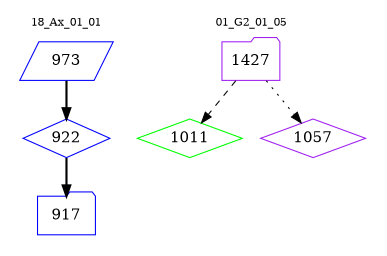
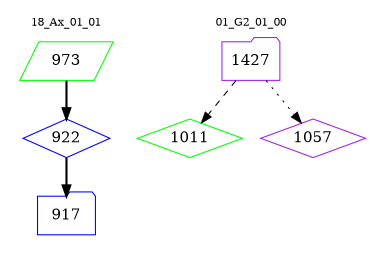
(251, 23) -> (251, 23)
(66, 61) -> (66, 61)
